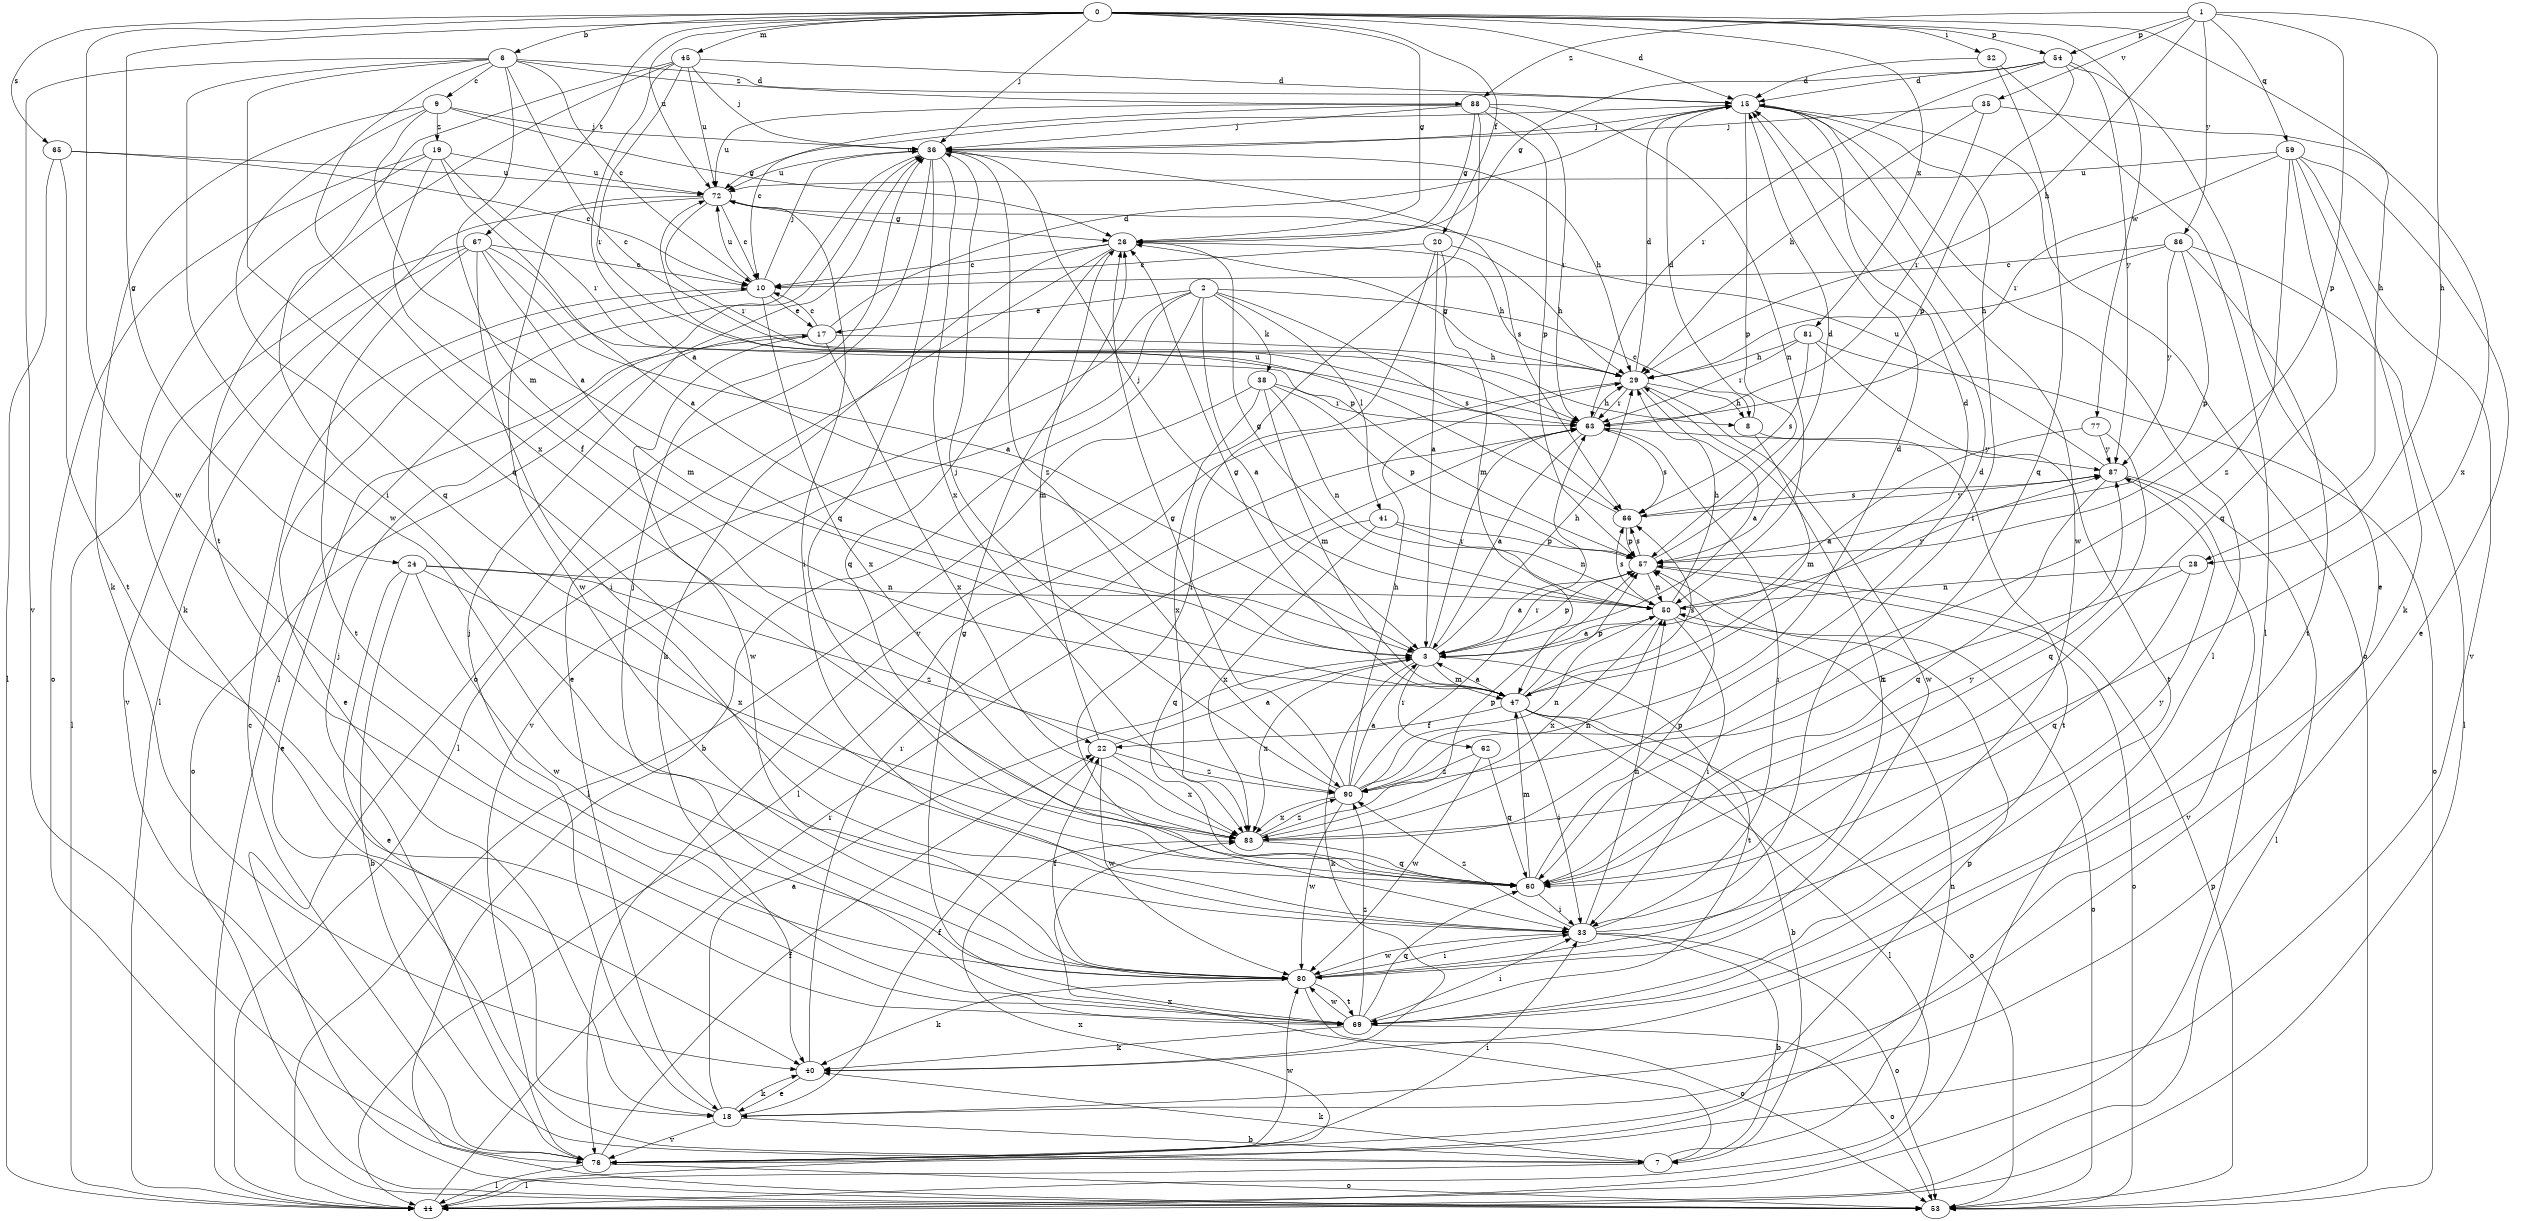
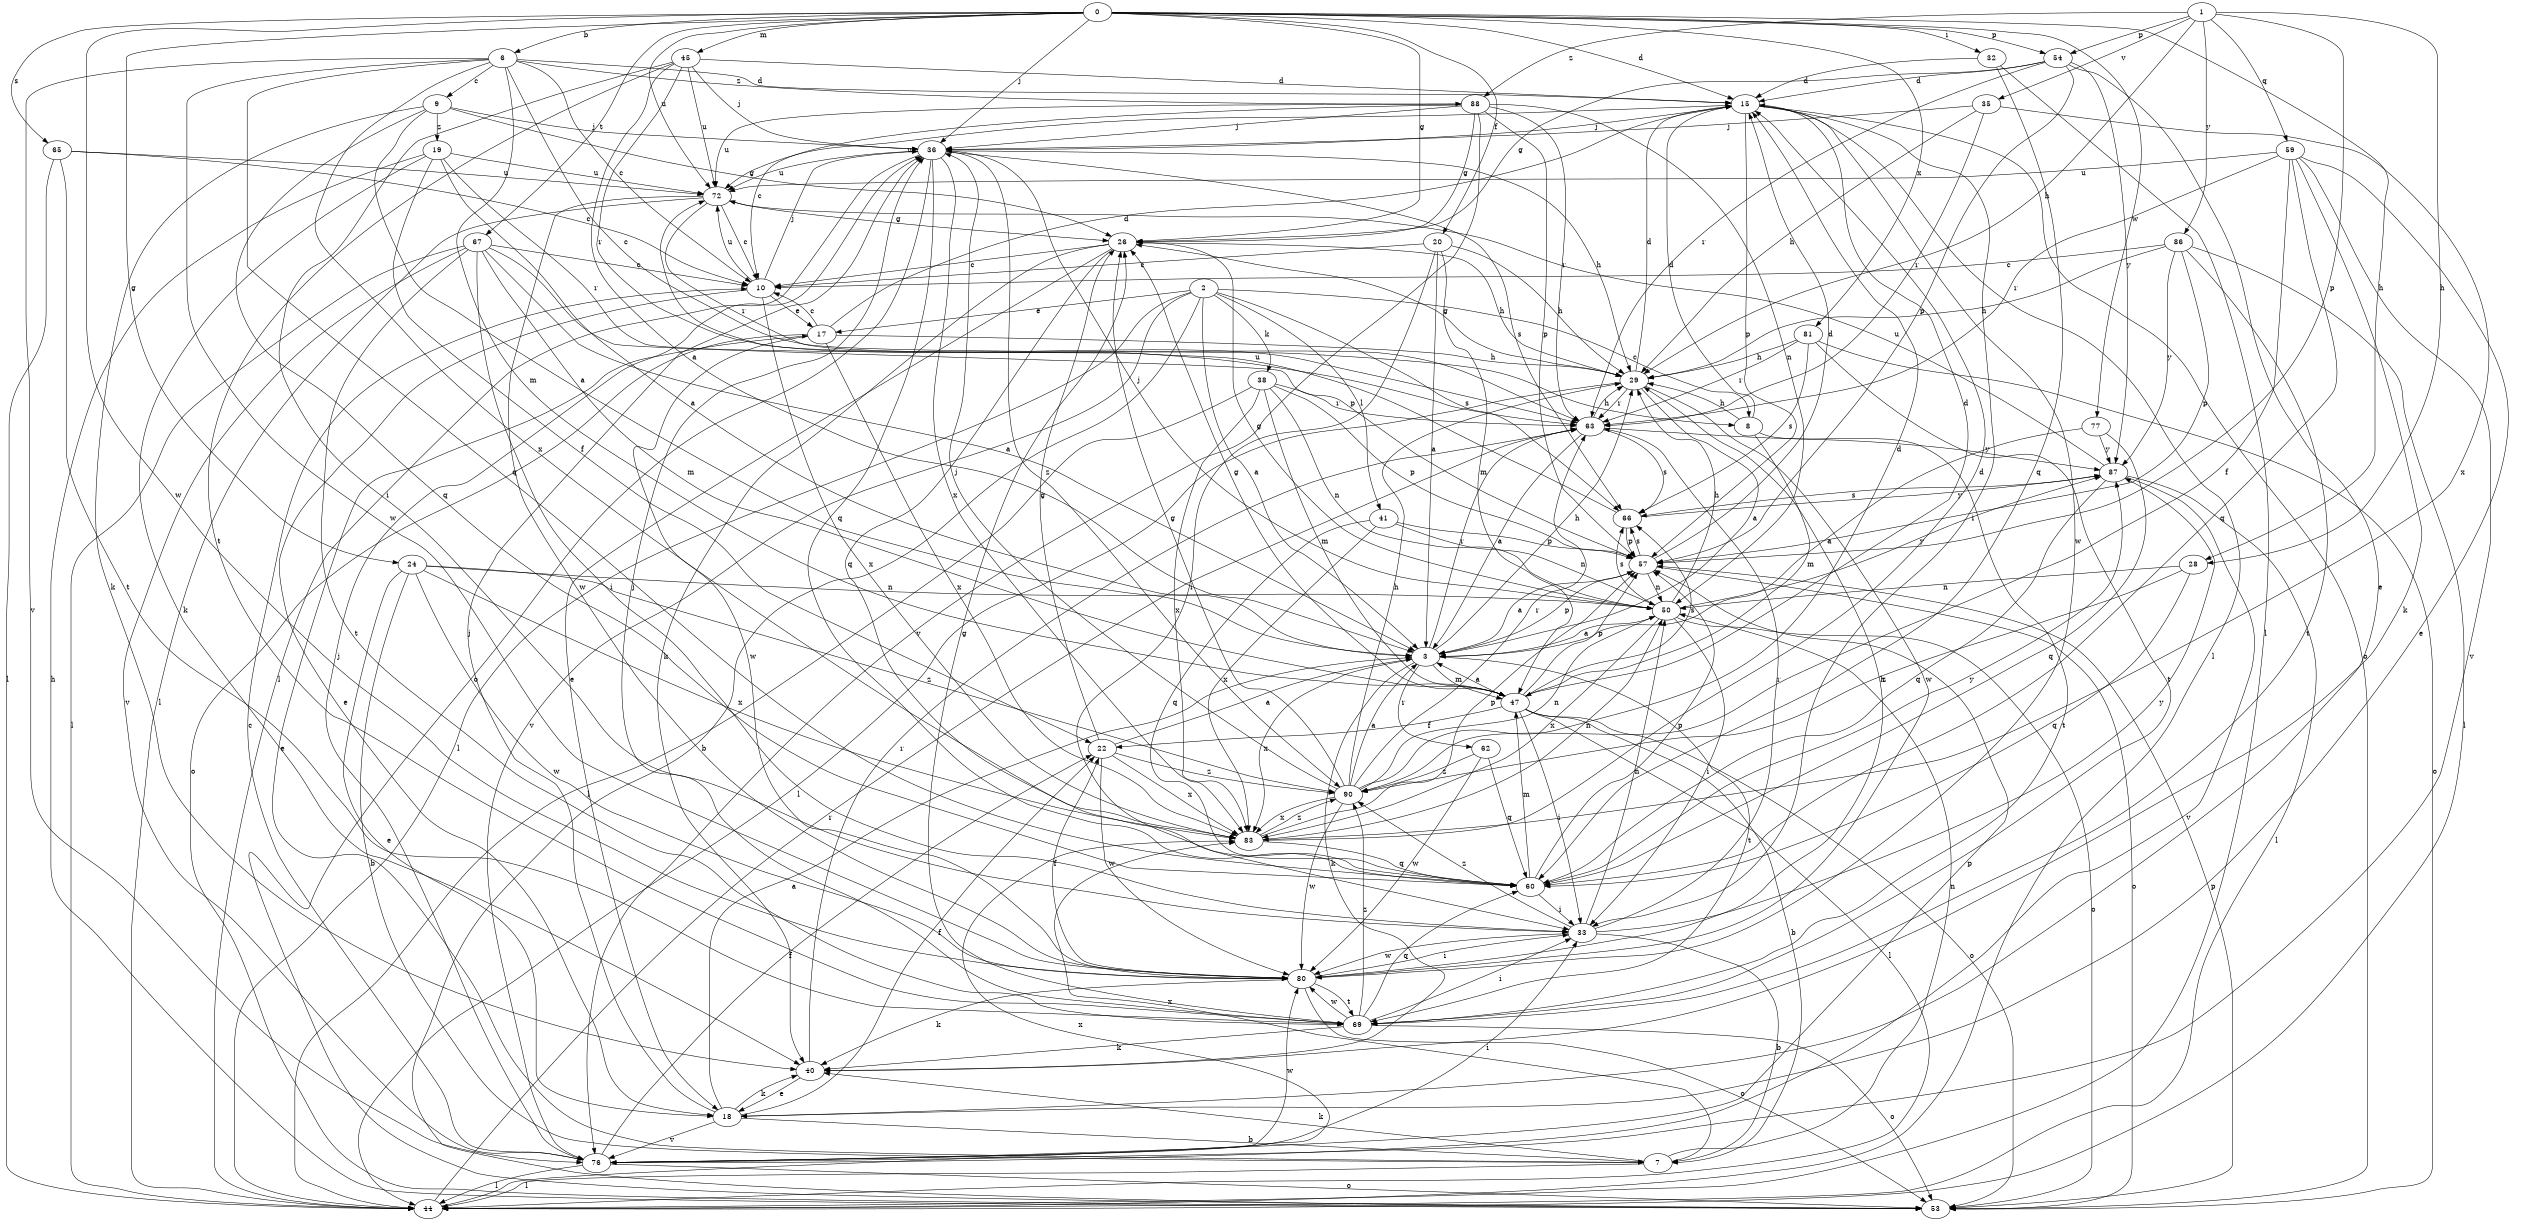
(1697, 393) -> (1698, 397)
(2227, 473) -> (2227, 473)
(1043, 496) -> (1043, 496)
(53, 680) -> (53, 680)
(879, 757) -> none
(1824, 990) -> none
